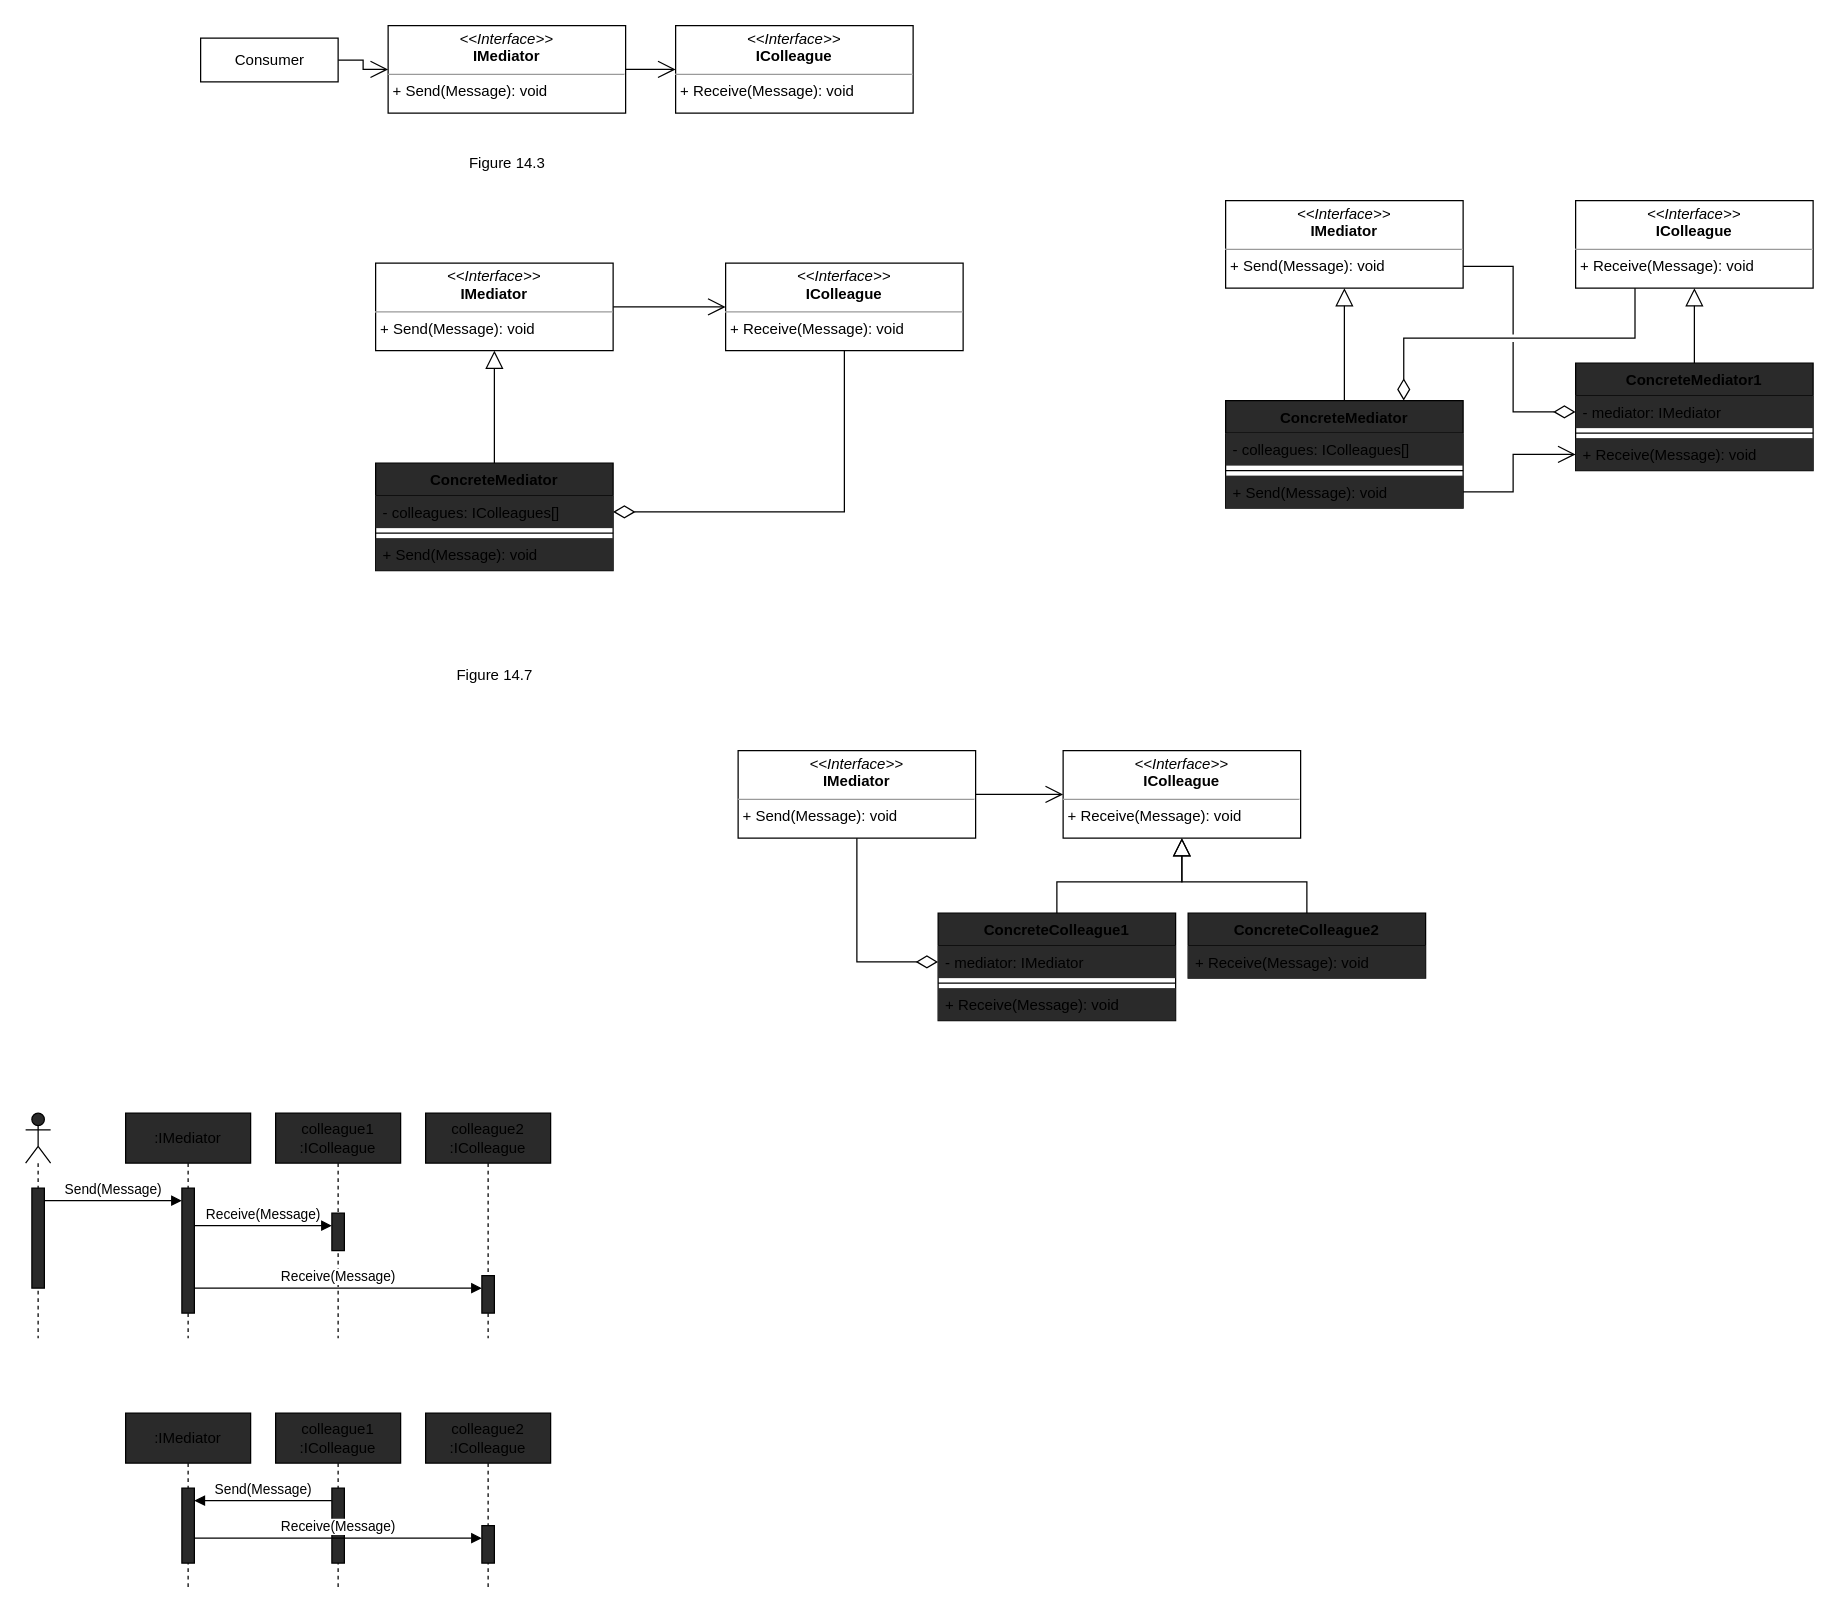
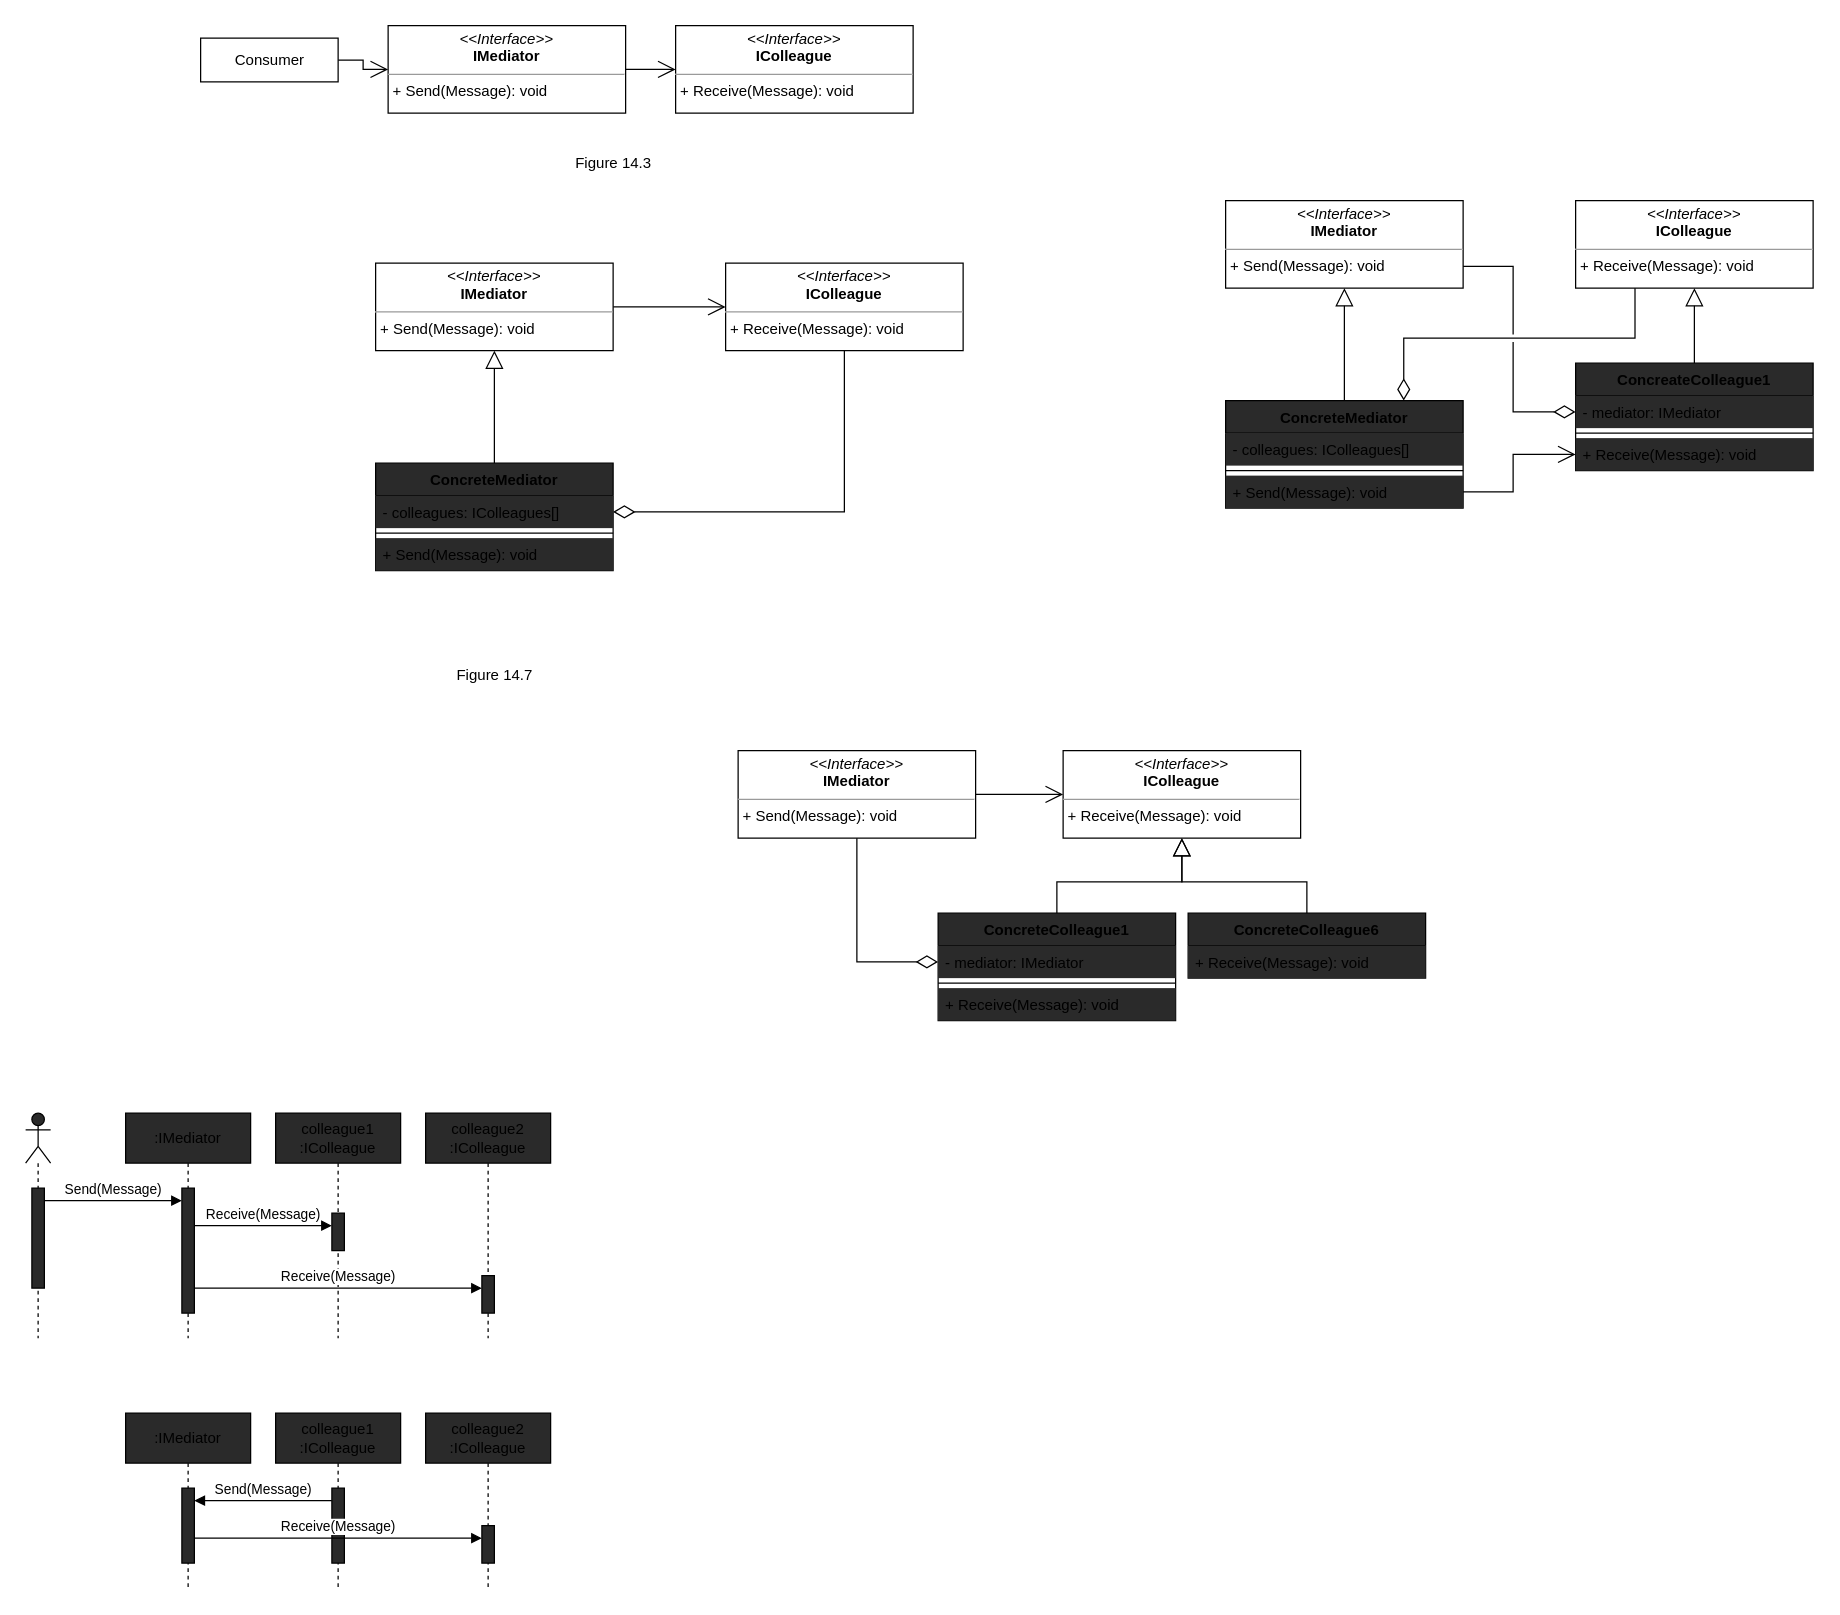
(507, 163) -> (613, 163)
(1694, 380) -> (1694, 380)
(1306, 930) -> (1306, 930)
